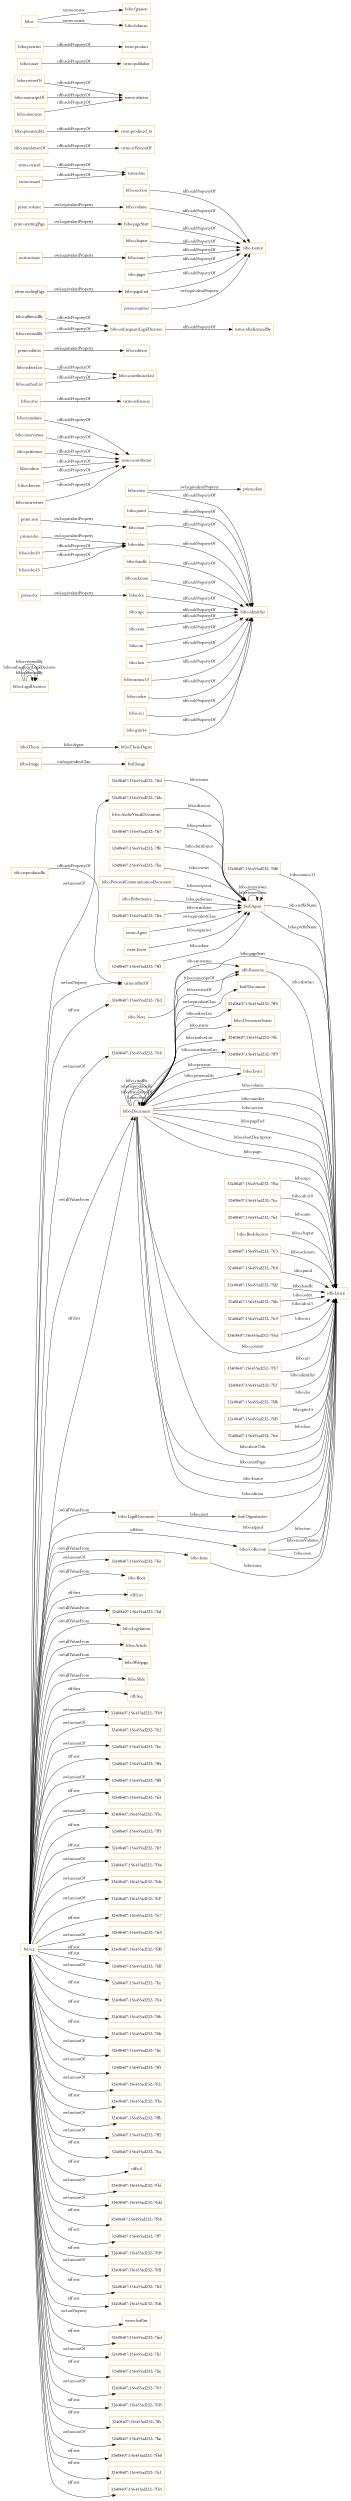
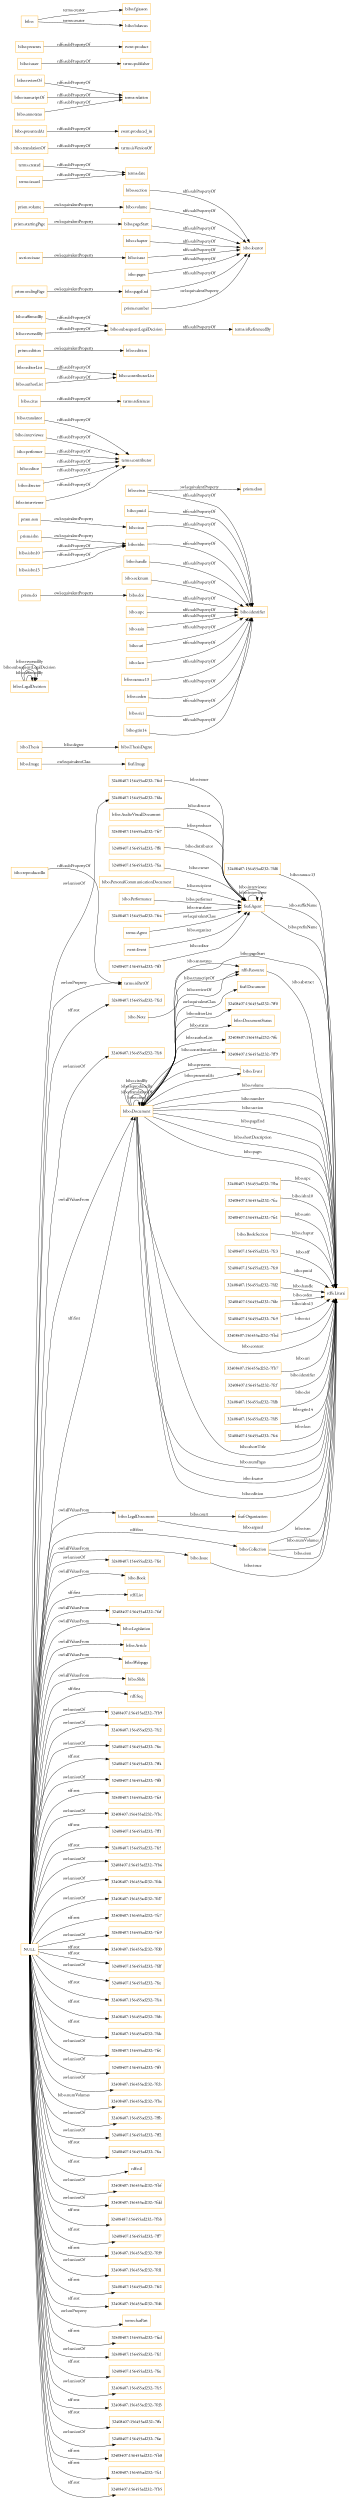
(303, 1252) -> (303, 1252)
(74, 2095) -> (74, 2095)
